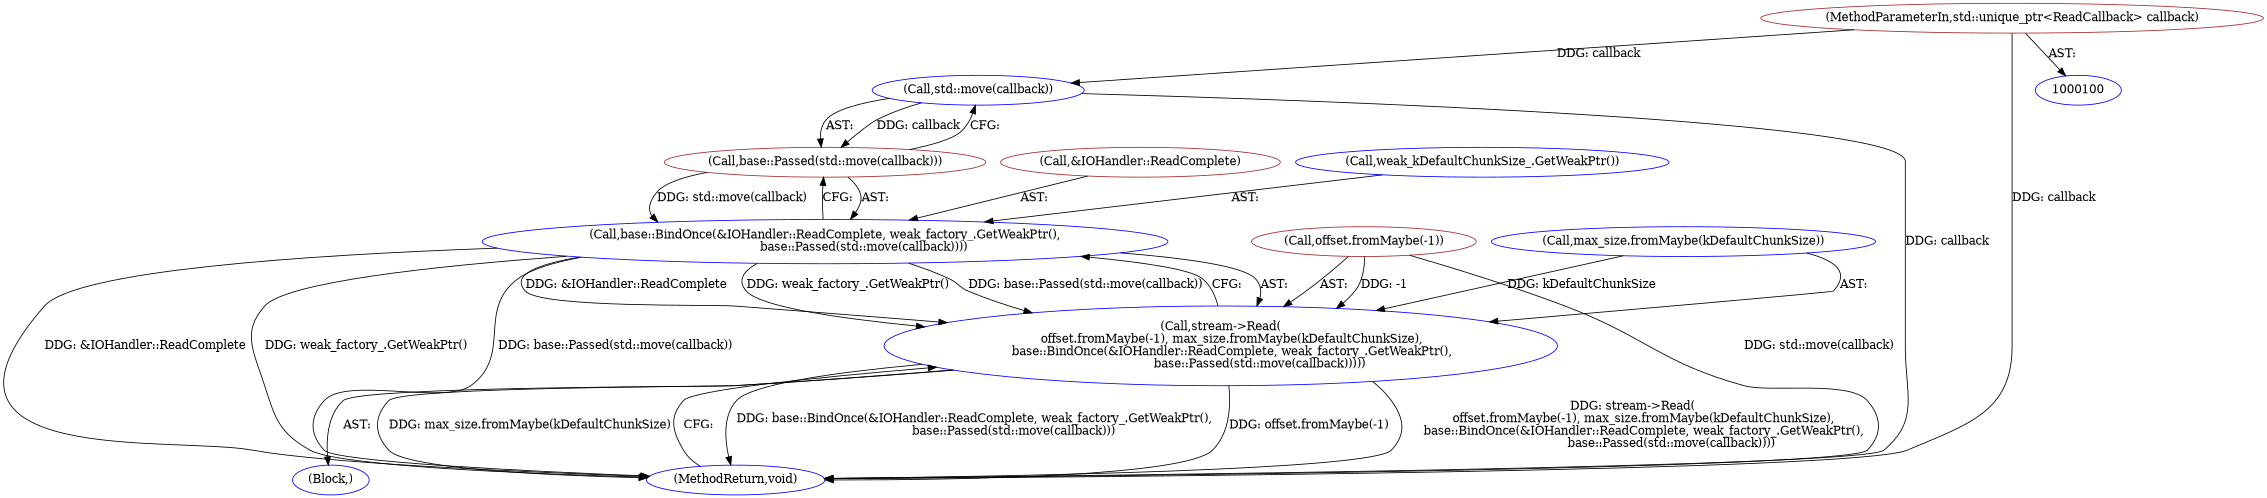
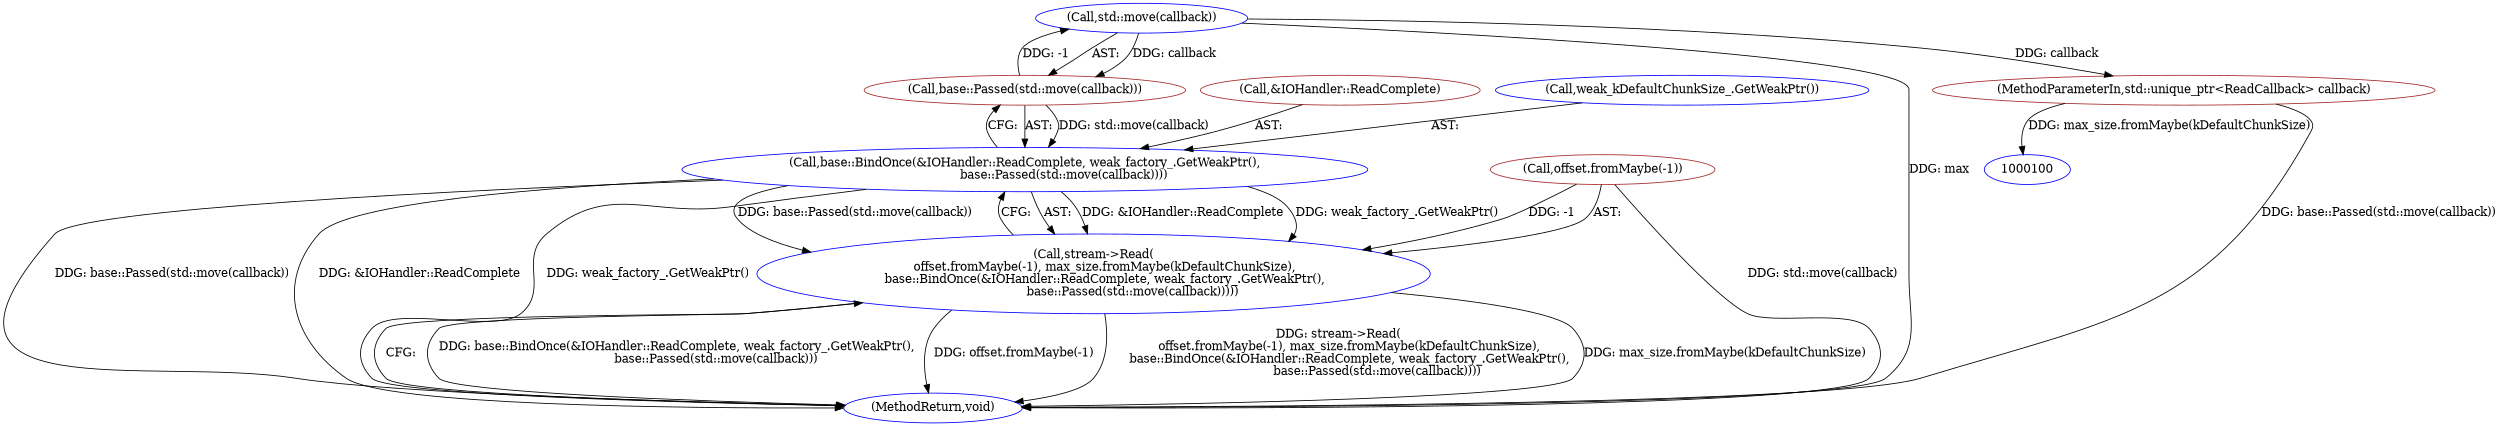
(2064, 54) -> (2169, 126)
(1467, 56) -> (1677, 31)
(987, 126) -> (1046, 54)
(2054, 198) -> (2379, 213)
(1683, 242) -> none
(1947, 242) -> (1939, 170)
(331, 480) -> none
